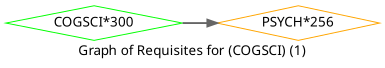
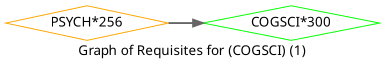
(195, 23) -> (181, 23)
